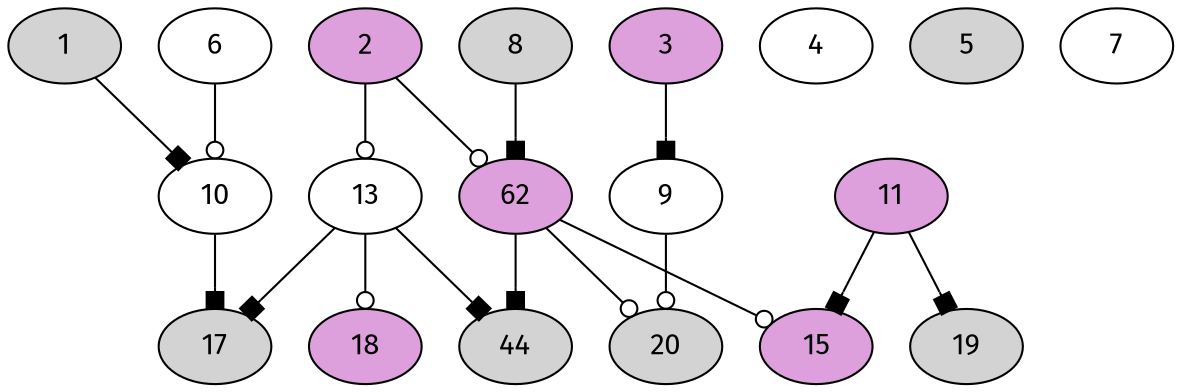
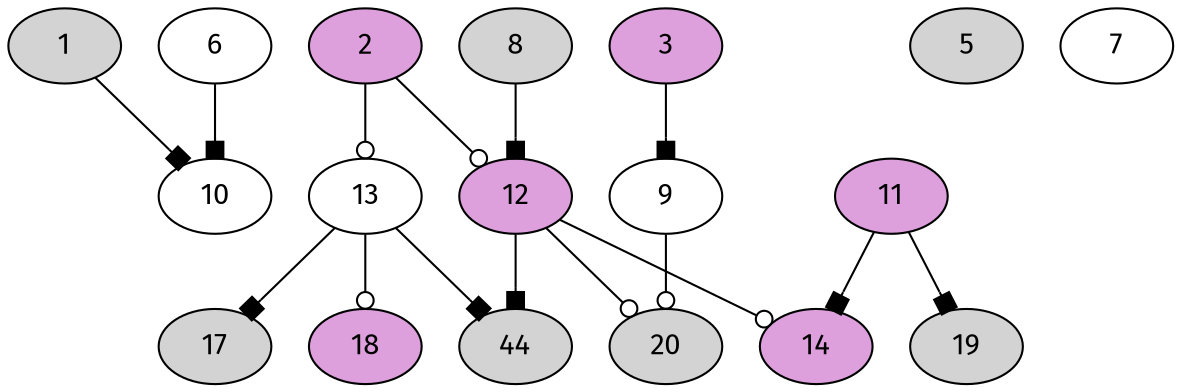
(816, 46) -> none
(215, 113) -> (215, 113)
(516, 196) -> (516, 196)
(215, 261) -> none
(816, 347) -> (816, 347)
